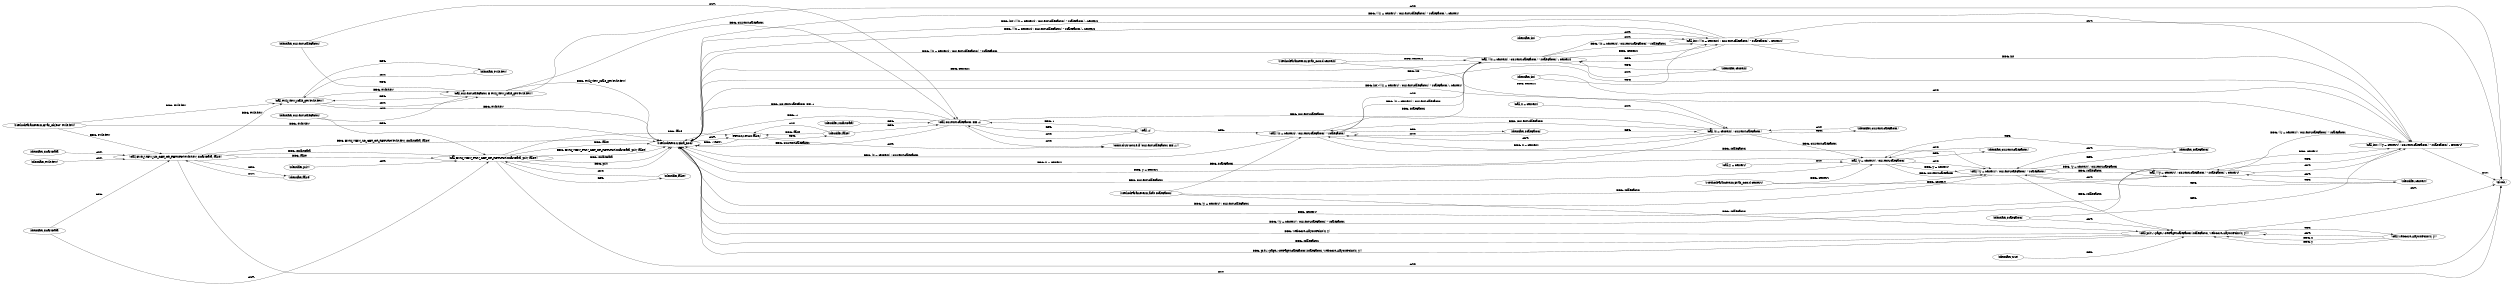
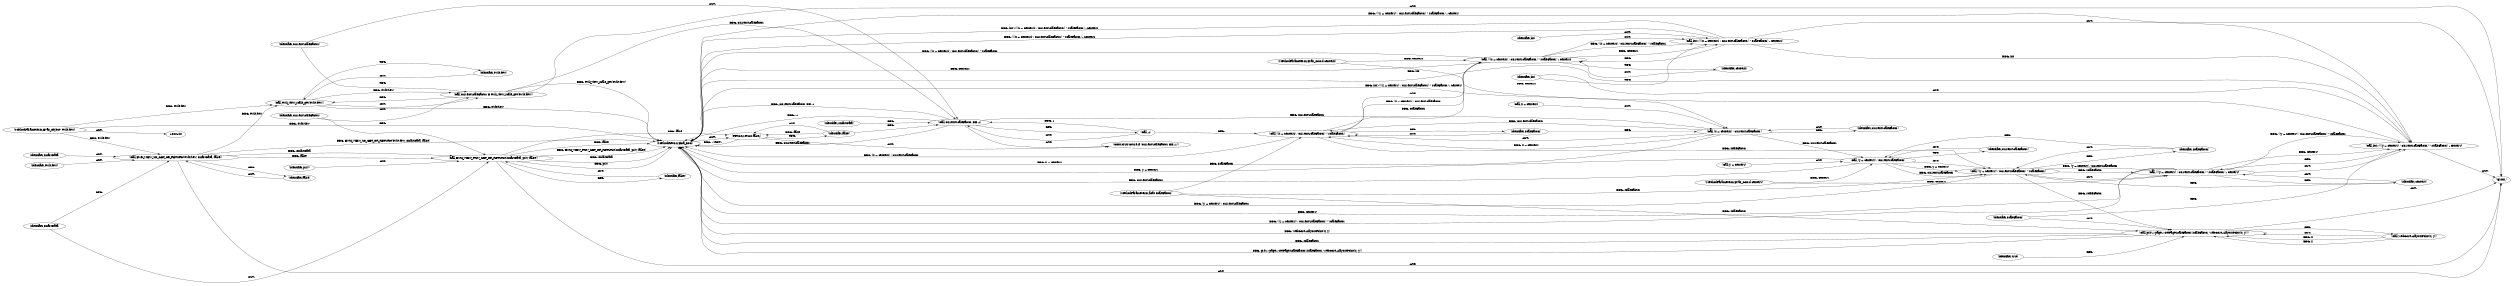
none -> (176, 134)
